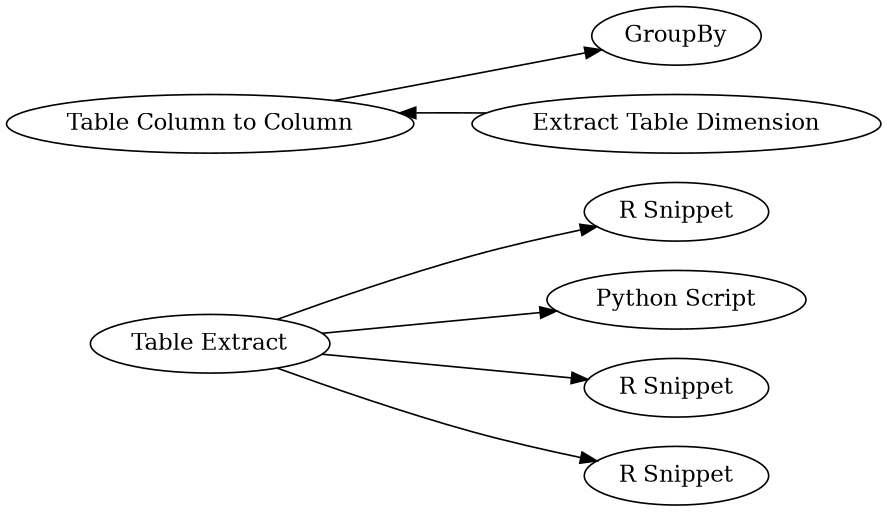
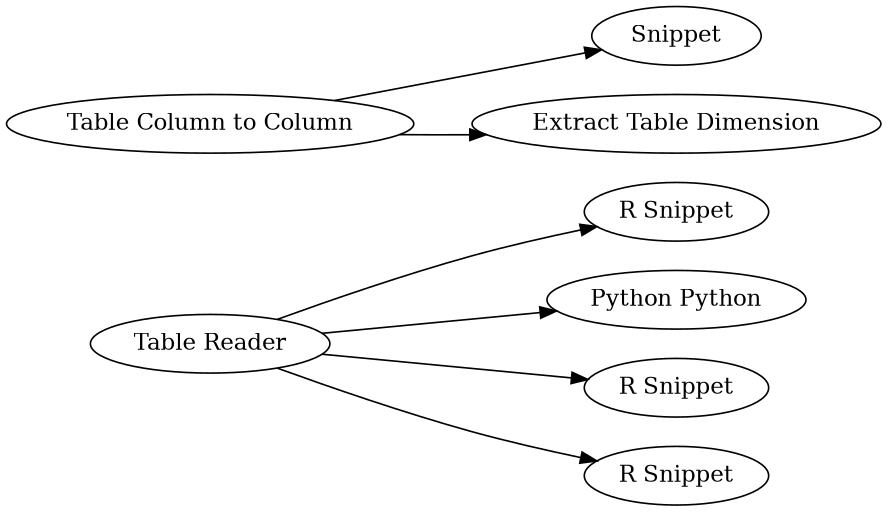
(676, 36) -> (676, 36)
(451, 113) -> (434, 135)
(676, 300) -> (676, 300)
(210, 344) -> (210, 344)
